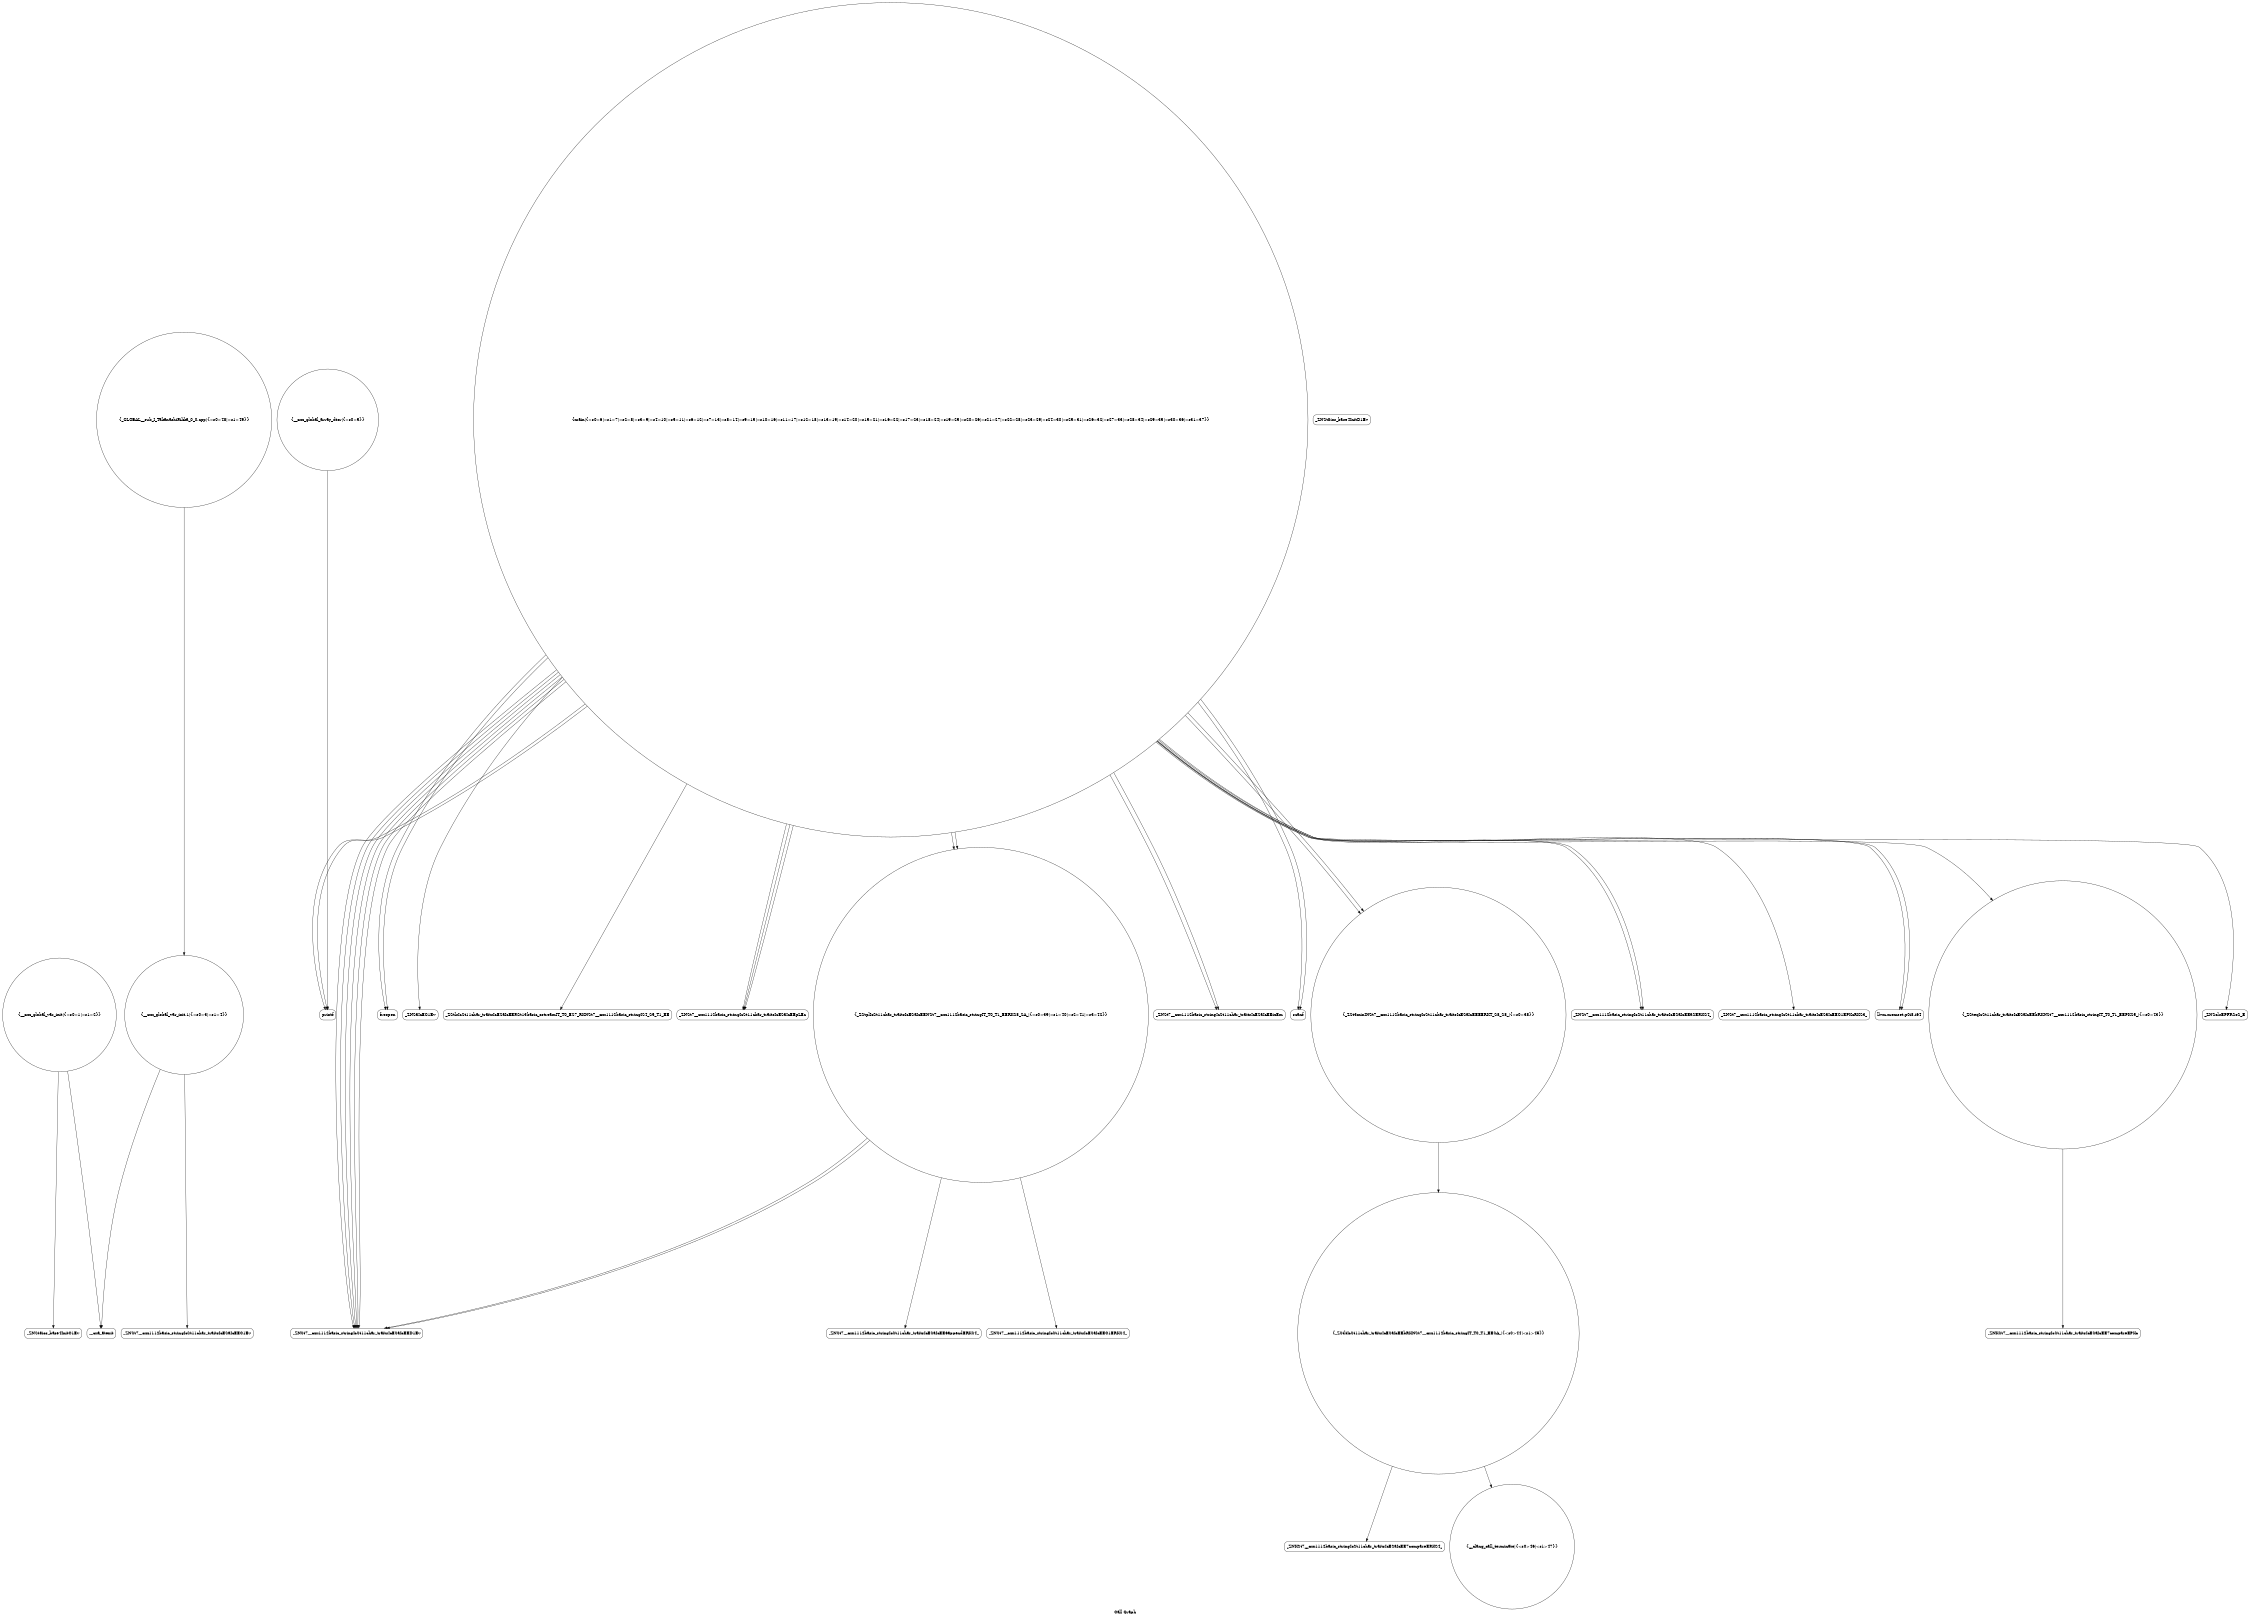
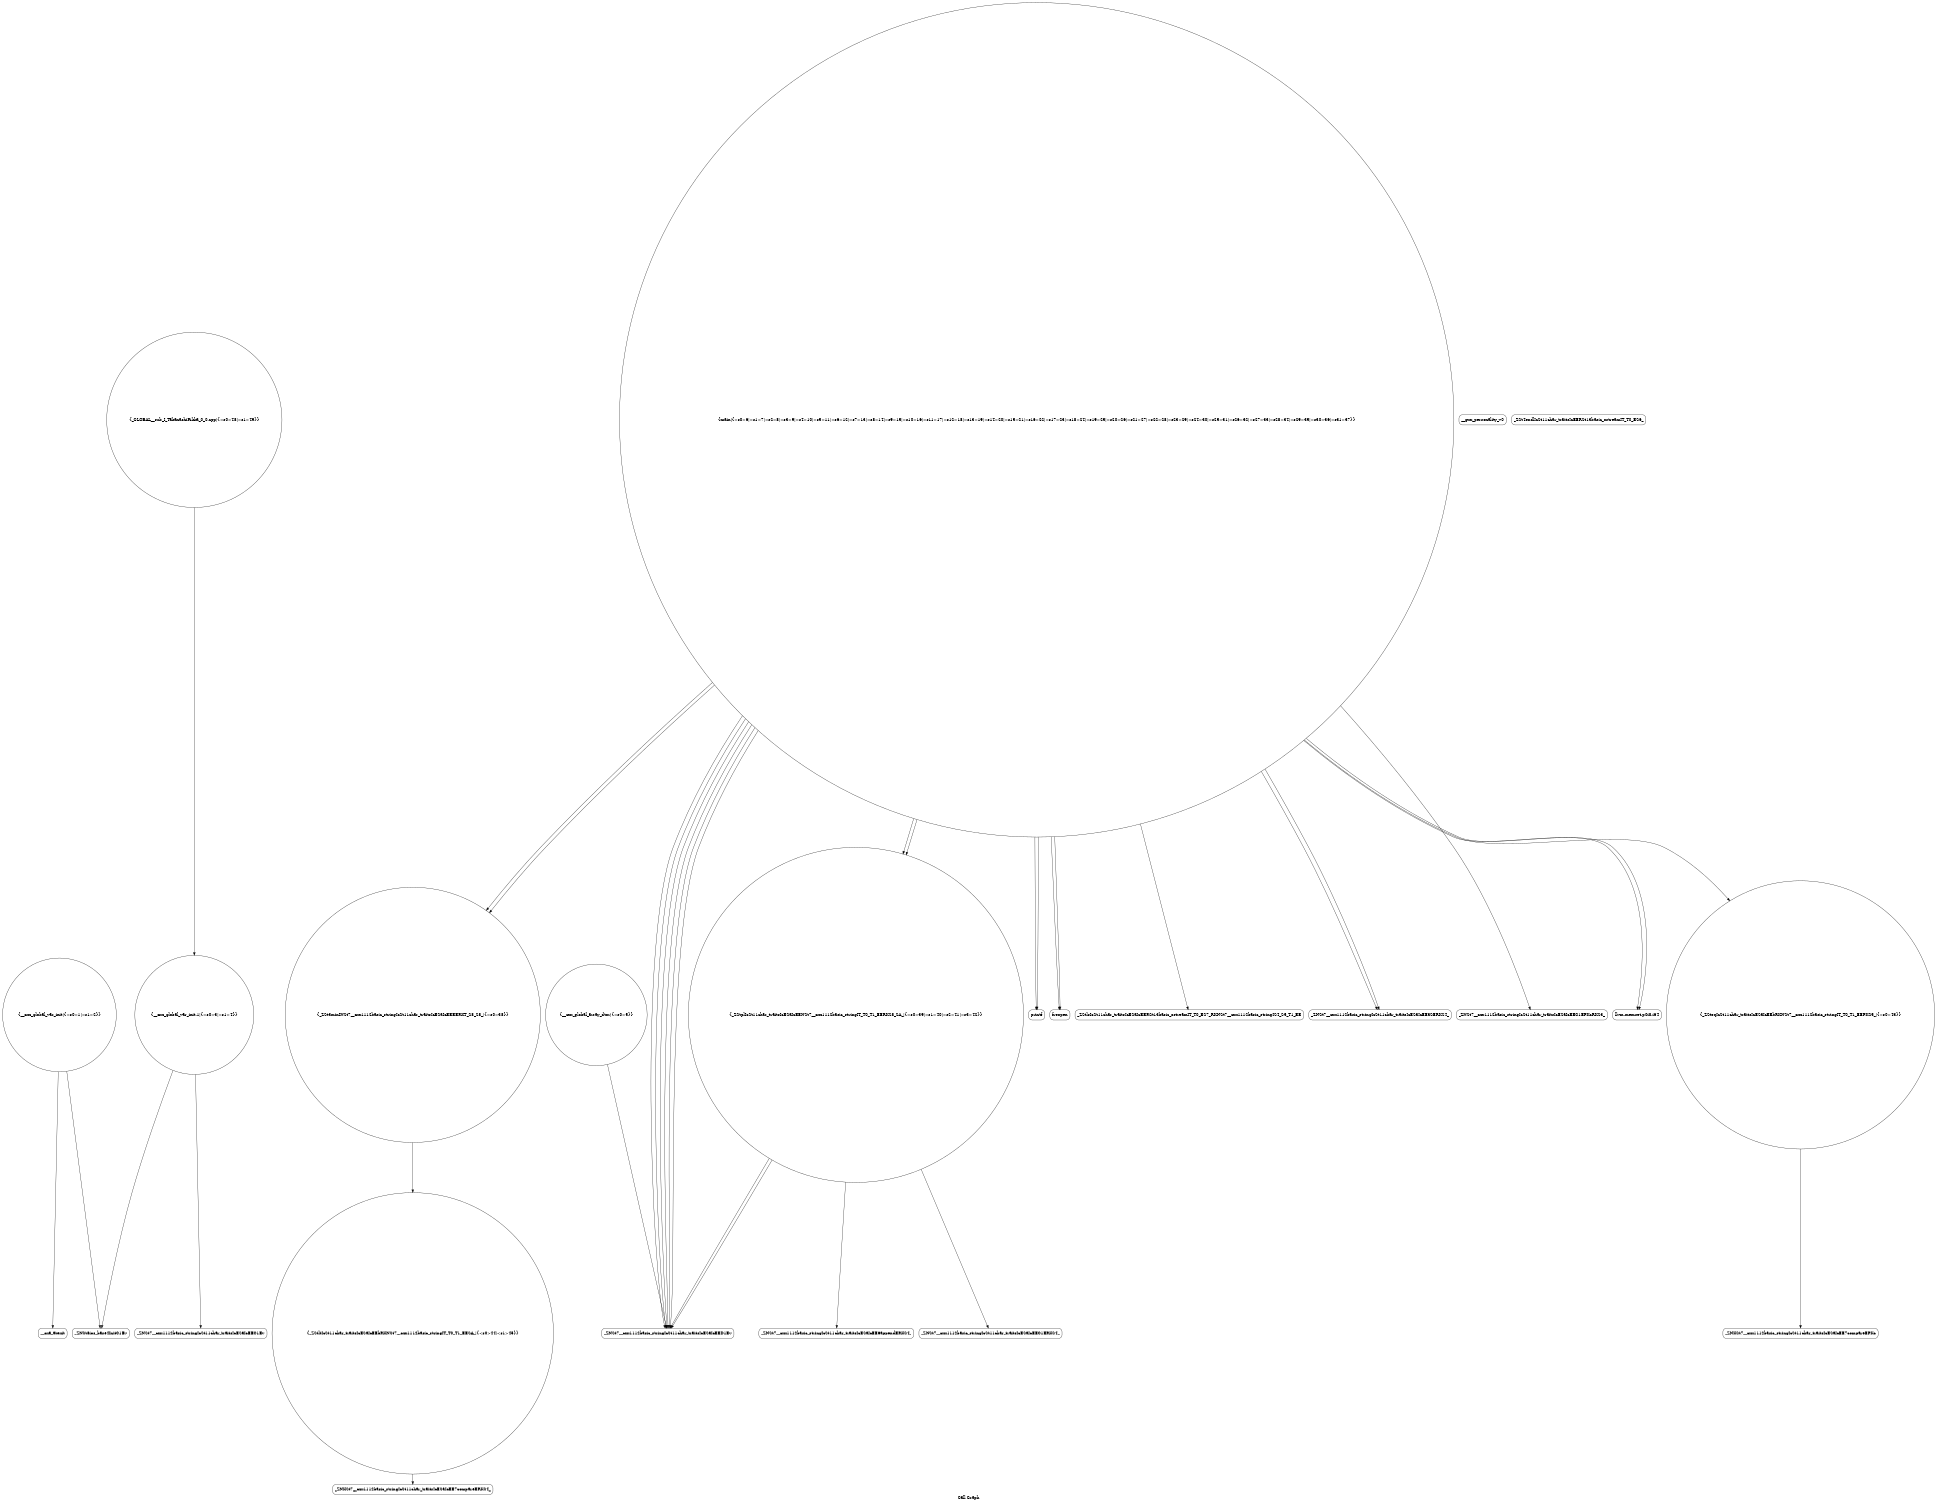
(1342, 420) -> none
none -> (1483, 420)
none -> (1579, 420)
(328, 739) -> (637, 1195)
(420, 1015) -> none
(743, 1015) -> none
(1219, 1015) -> none
(1298, 1015) -> none
(2225, 1015) -> none
(118, 1194) -> (131, 1196)
(1512, 1547) -> none
